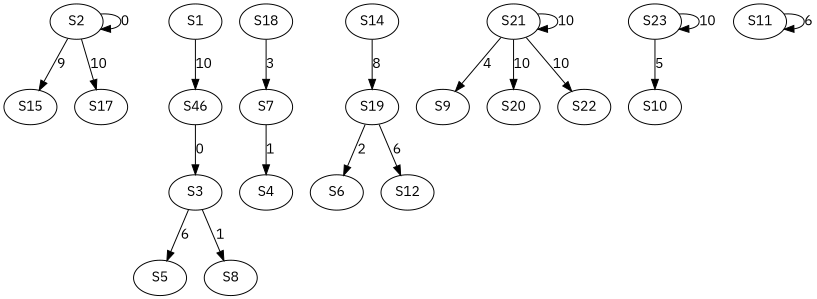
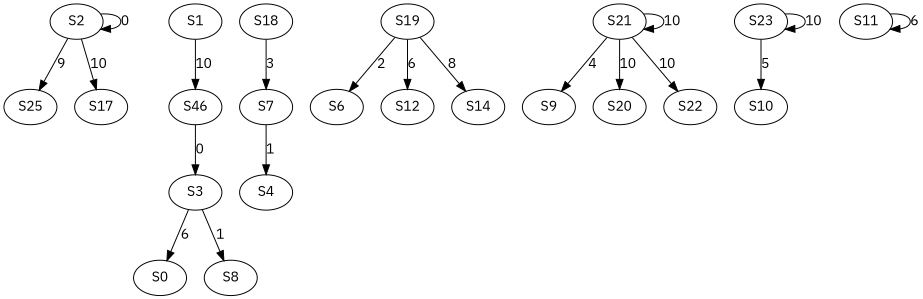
(372, 59) -> (440, 61)
(30, 107) -> (30, 107)
(160, 278) -> (160, 278)
